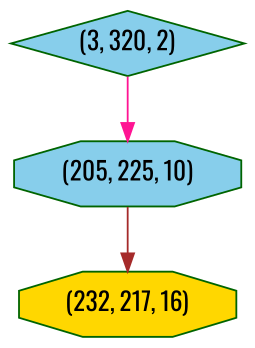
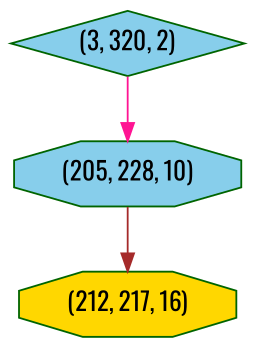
(128, 174) -> (128, 174)
(128, 304) -> (128, 304)
